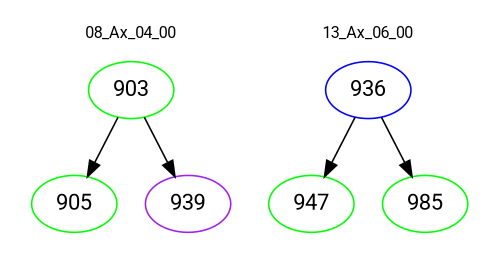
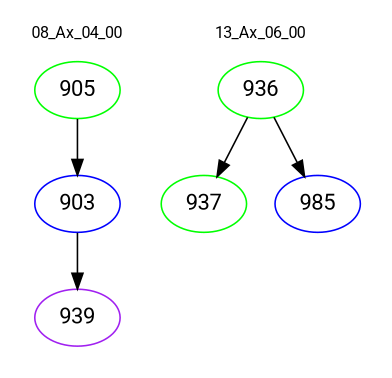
(131, 90) -> (77, 204)
(368, 90) -> (261, 90)
(106, 140) -> (77, 139)
(311, 204) -> (204, 204)
(425, 204) -> (318, 204)
